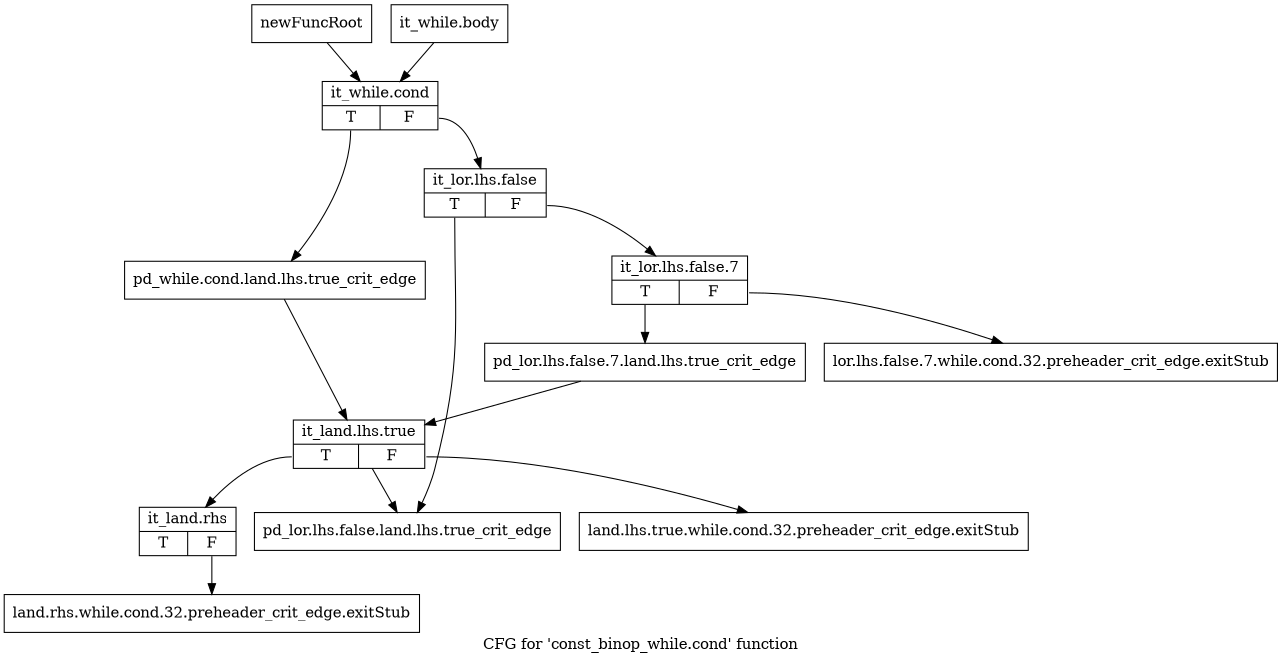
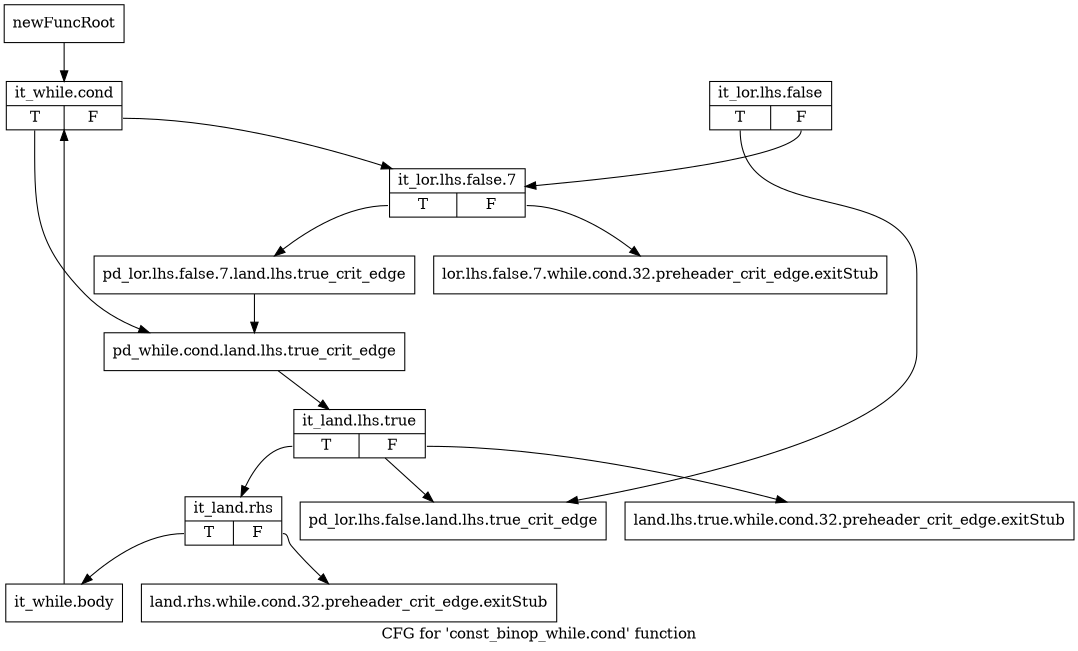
(464, 132) -> (254, 133)
(508, 402) -> (254, 308)
none -> (133, 547)
